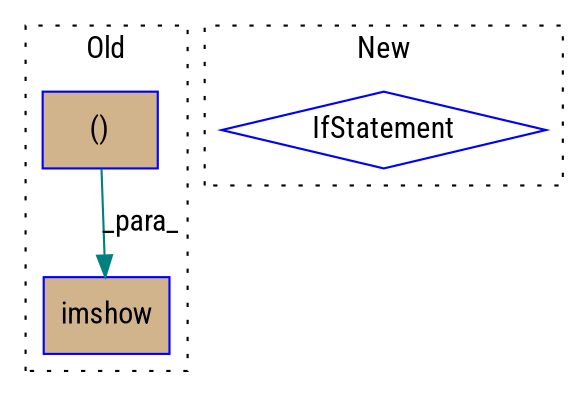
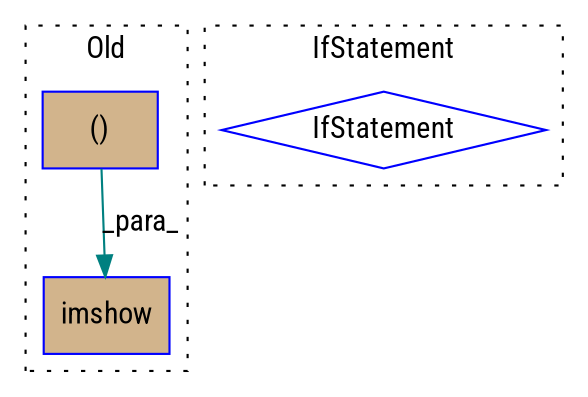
(384, 50) -> (384, 50)
